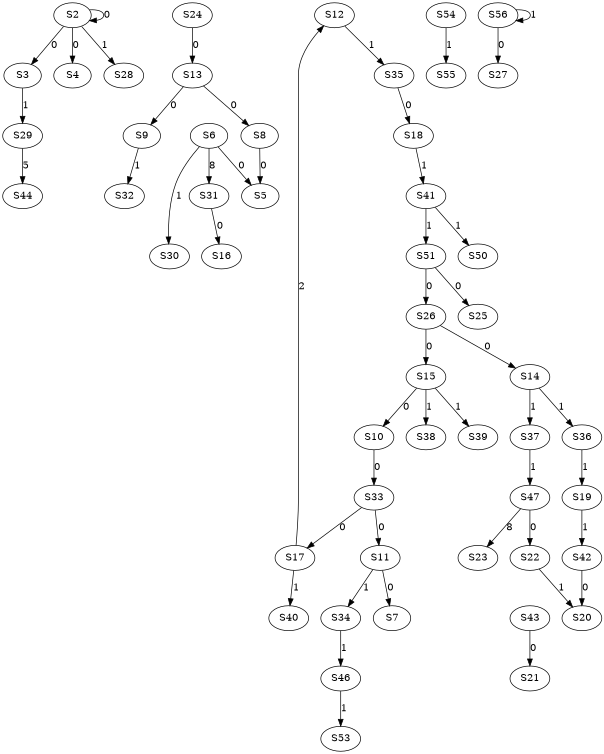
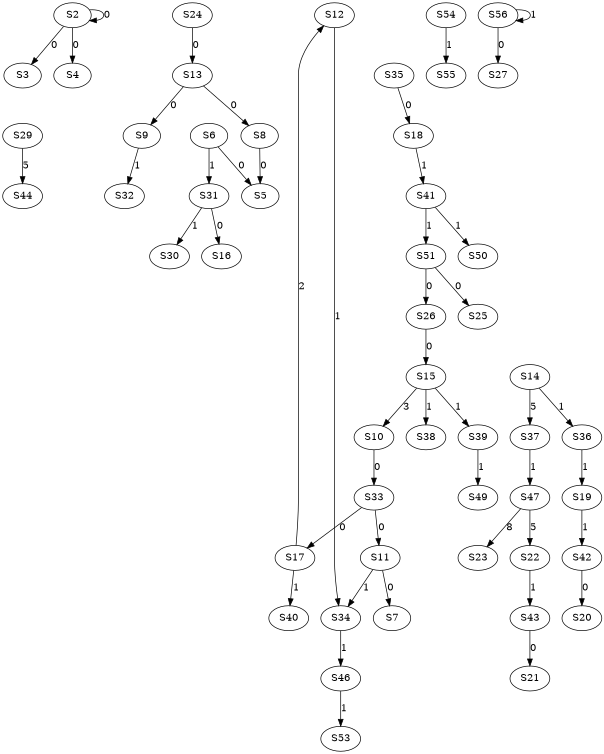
(362, 43) -> (334, 313)
(124, 76) -> none
(23, 102) -> none
(212, 166) -> (212, 166)
(174, 188) -> (191, 223)
(475, 345) -> none
(407, 407) -> (407, 407)
(533, 407) -> (533, 407)
none -> (478, 498)
(533, 528) -> (533, 528)
(554, 585) -> (530, 585)
